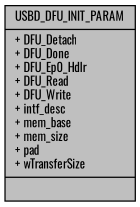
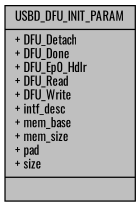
(51, 165) -> (29, 165)
